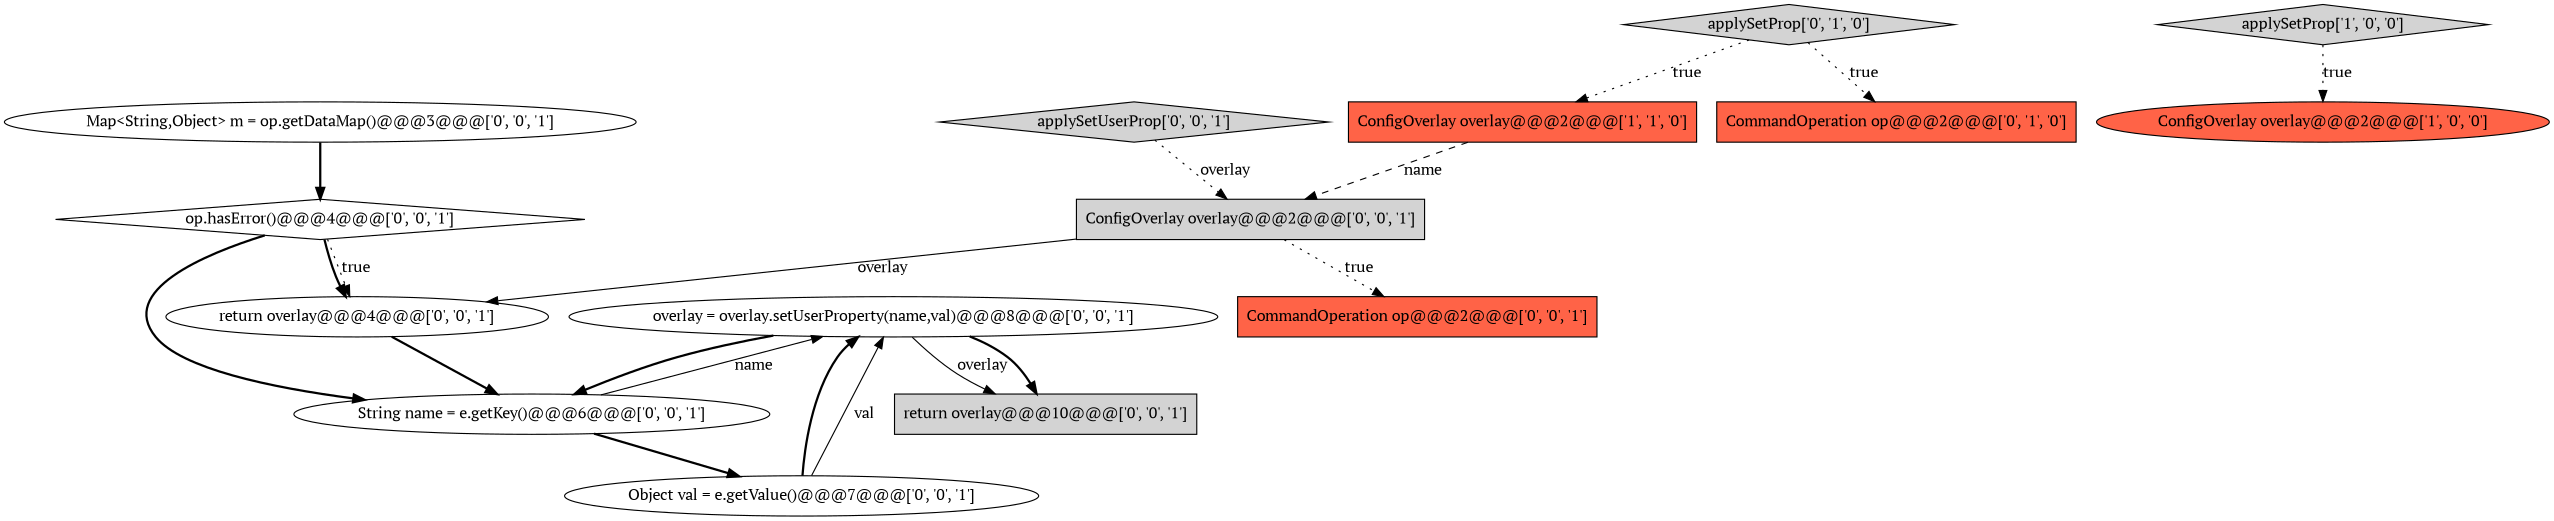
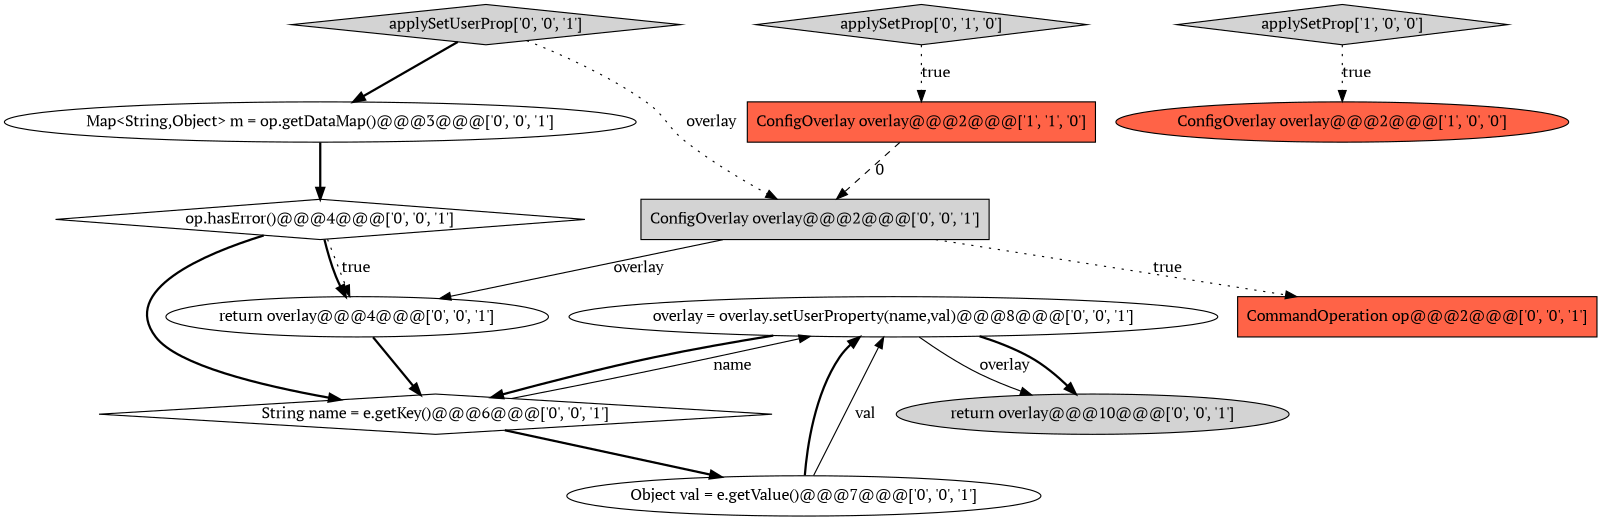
none -> (410, 69)
(1896, 122) -> none
(1423, 171) -> (880, 171)
(532, 414) -> (436, 414)
(1046, 414) -> (1093, 414)
